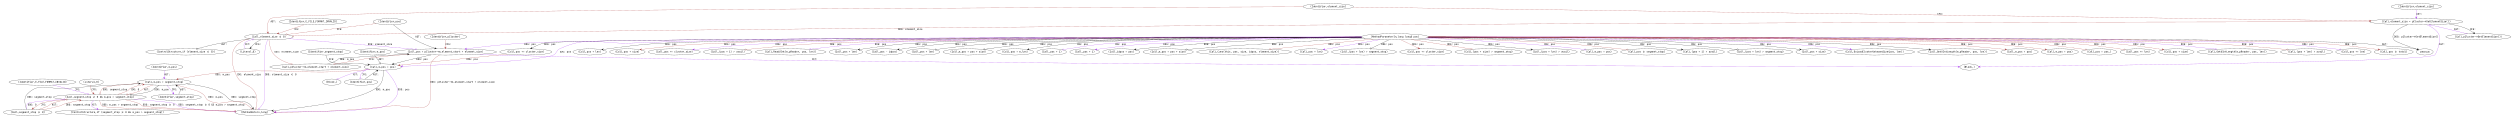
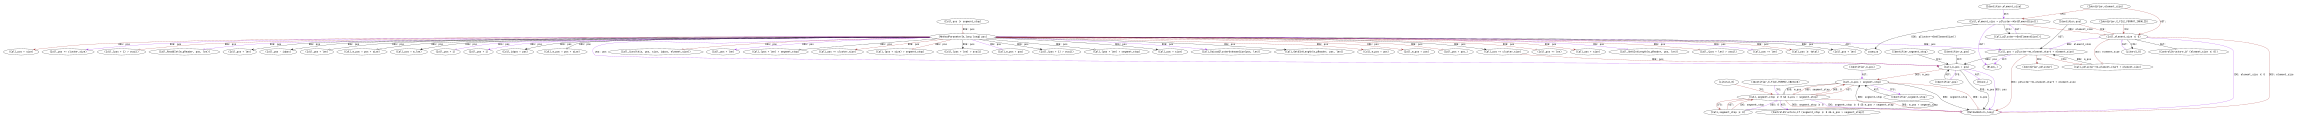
(1527, 41) -> (963, 29)
(445, 43) -> (2037, 59)
